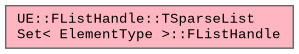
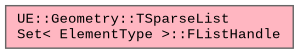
(149, 27) -> (149, 27)
